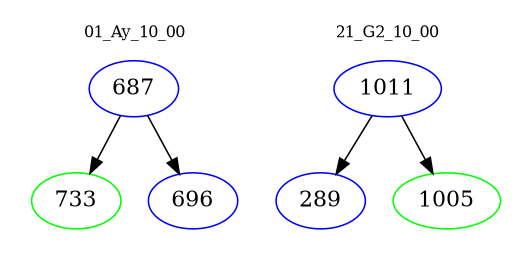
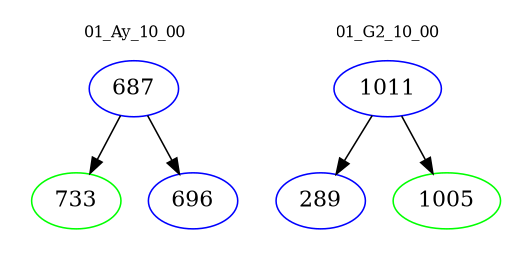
(388, 33) -> (388, 33)
